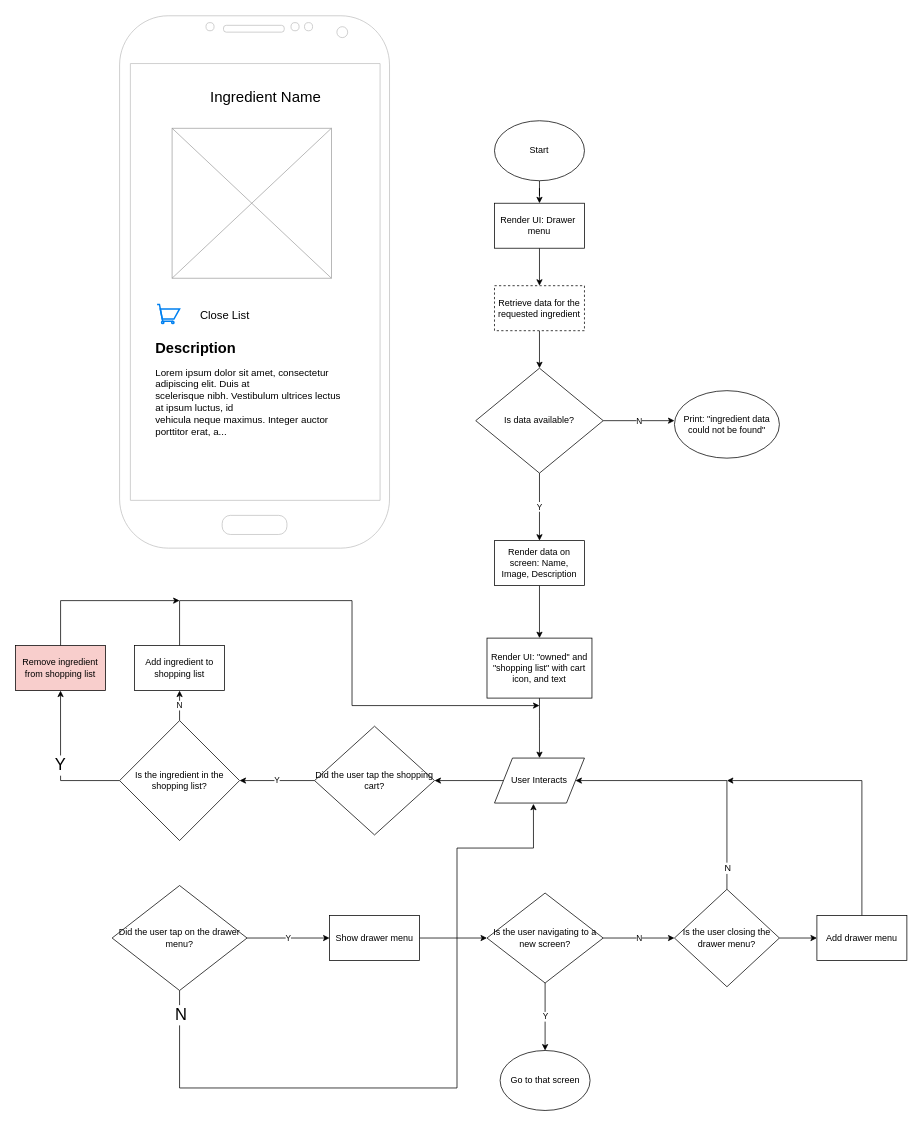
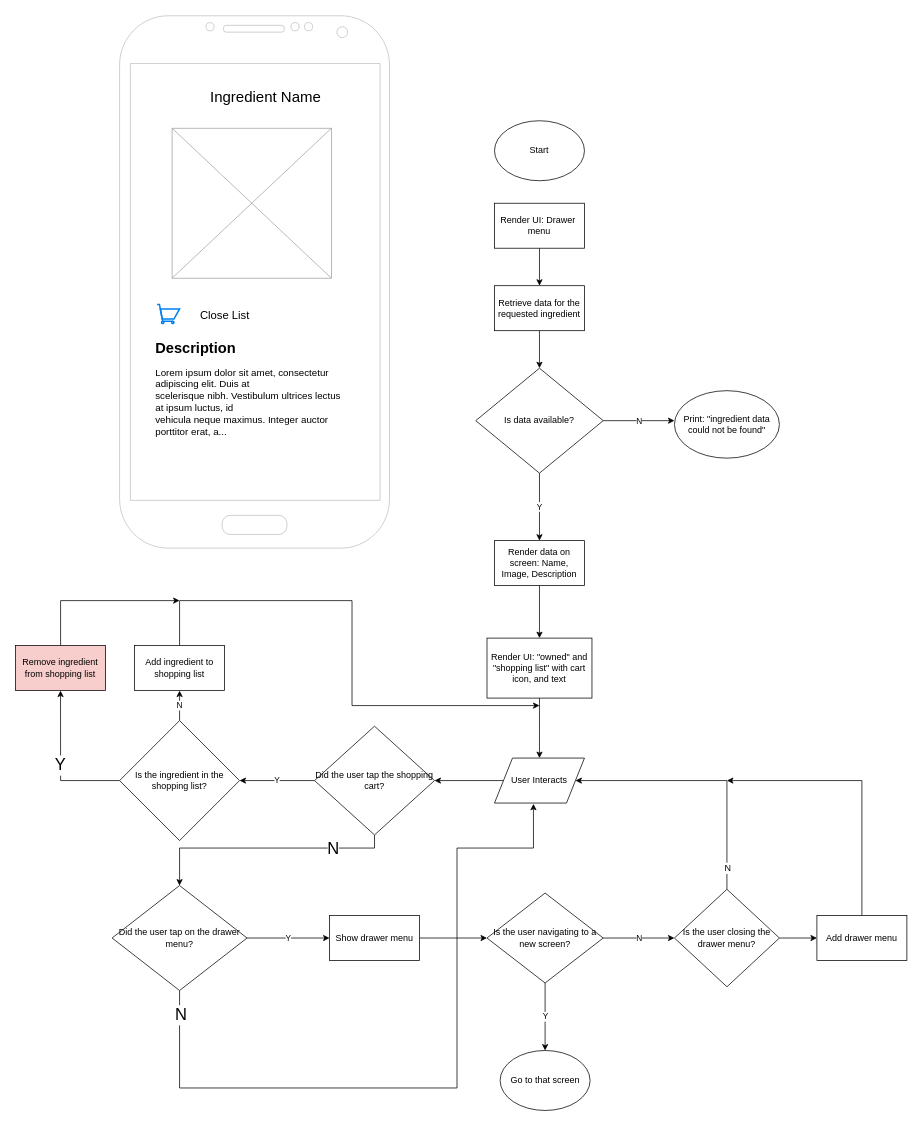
(540, 194) -> none
(540, 308) -> (540, 308)
none -> (180, 863)
